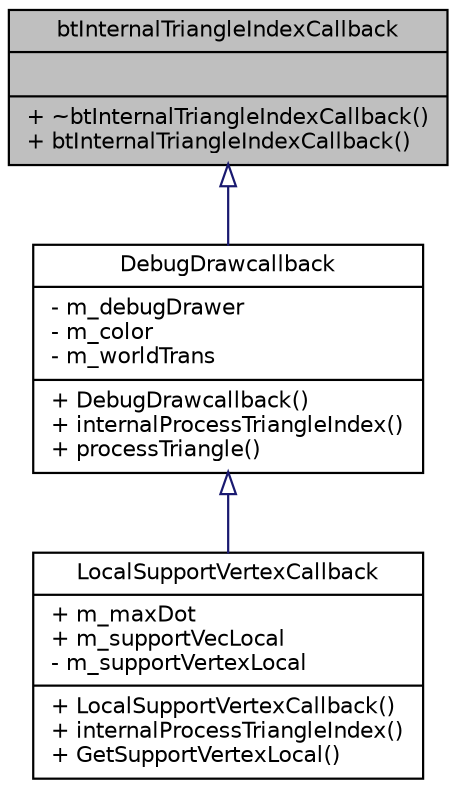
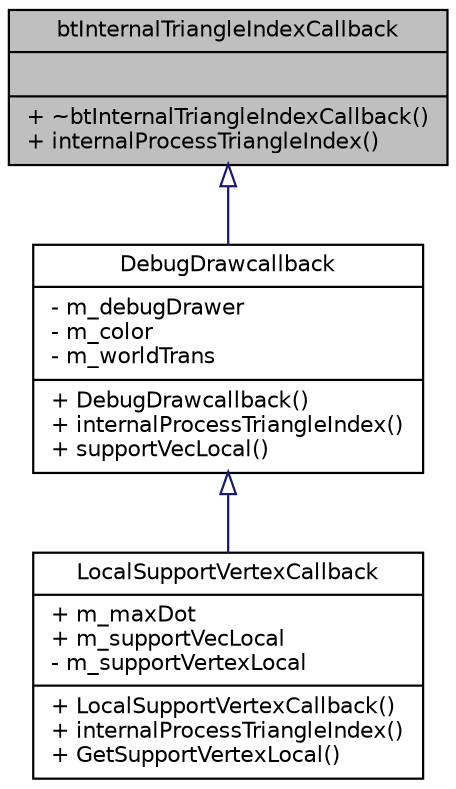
(219, 142) -> (204, 142)
(156, 450) -> (161, 450)
